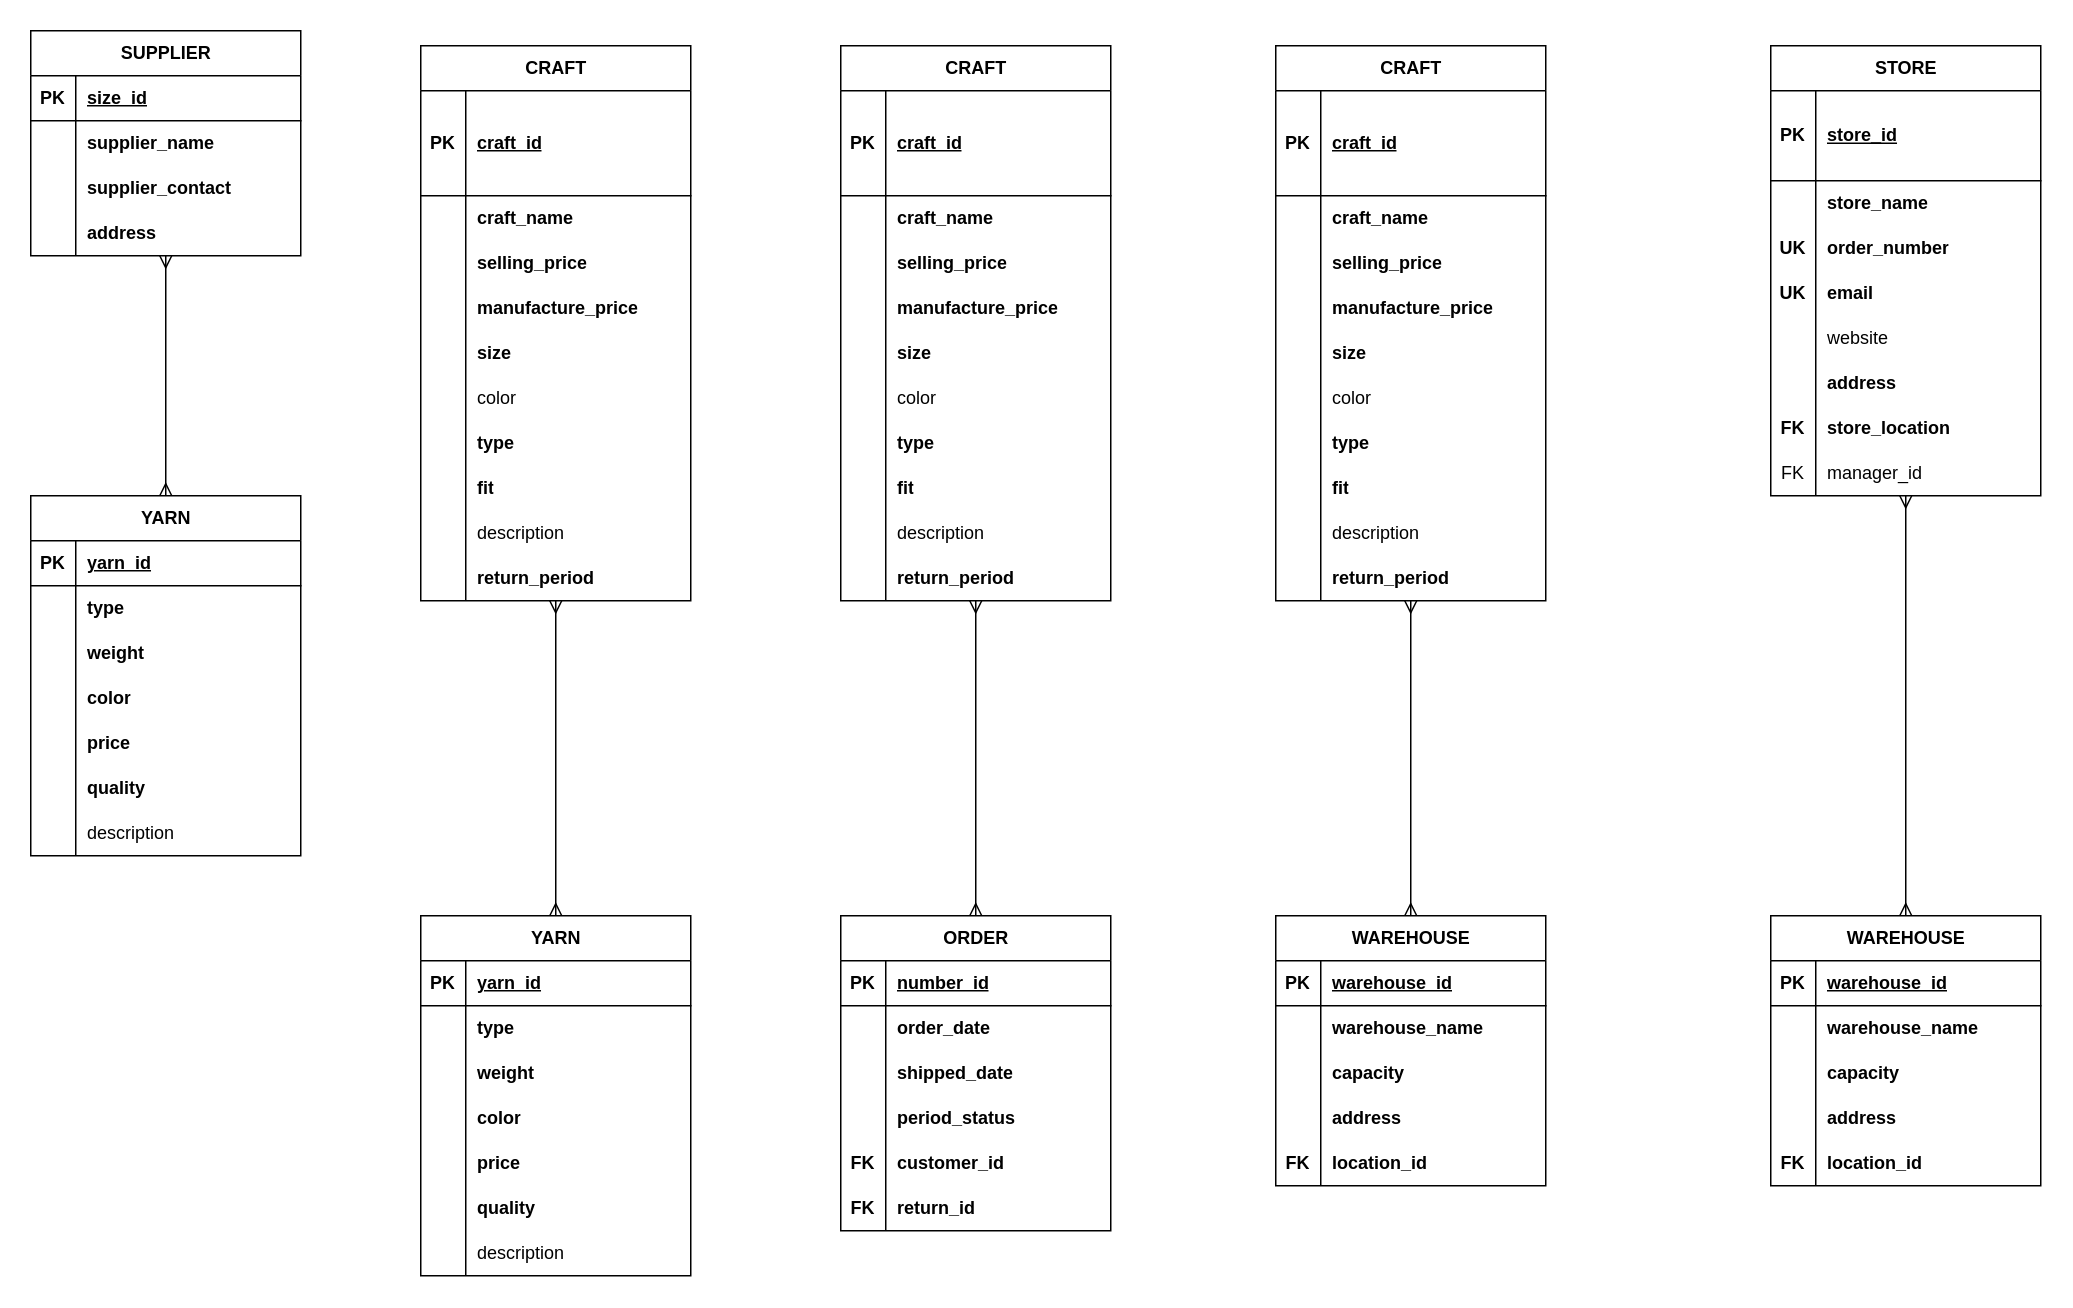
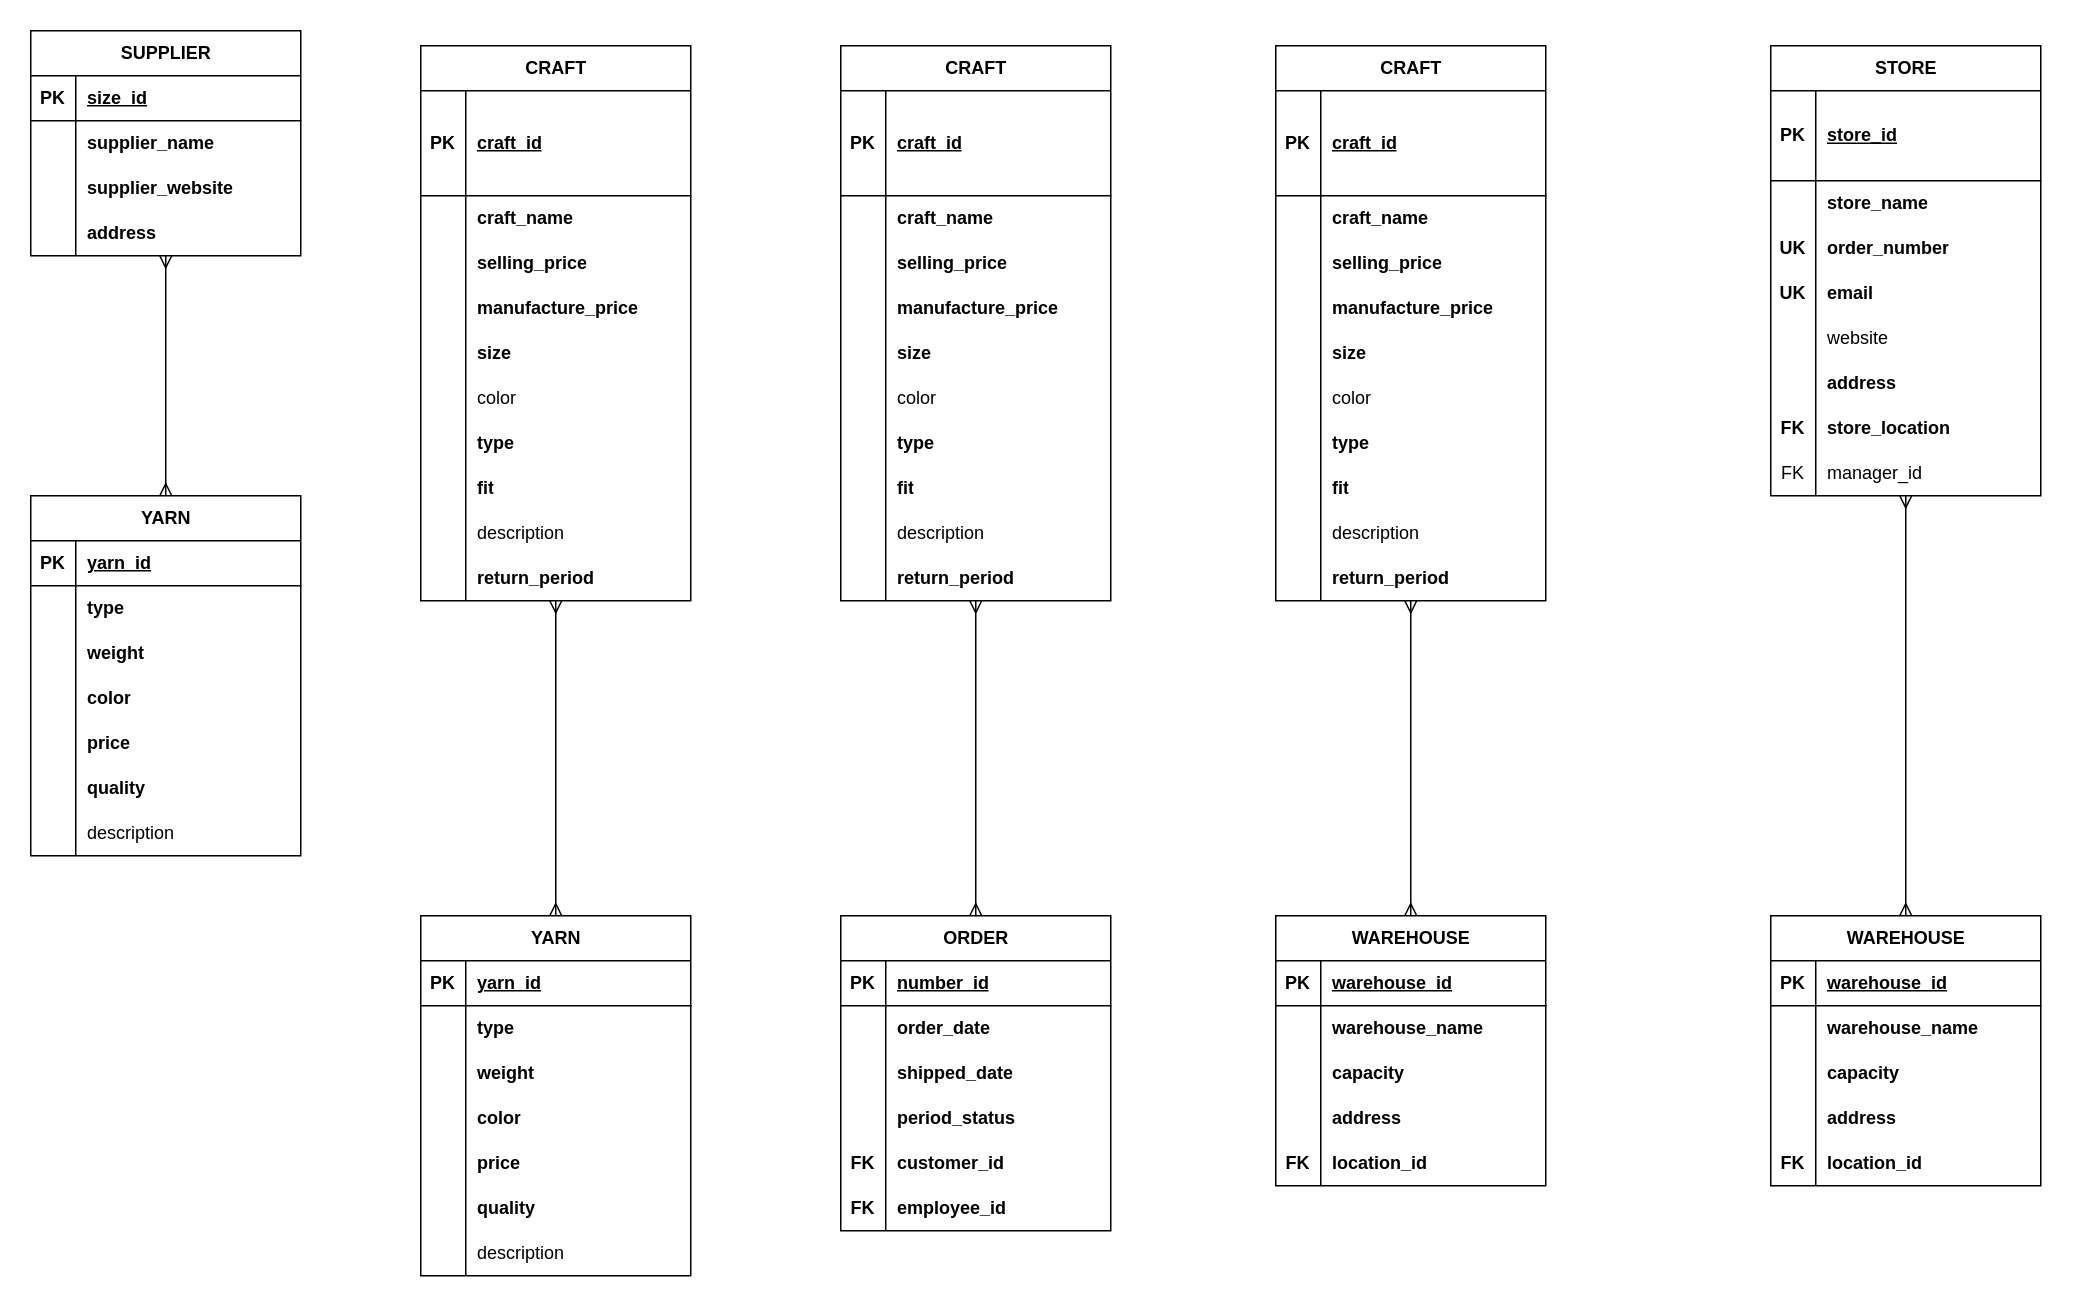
(164, 188) -> (161, 188)
(941, 1208) -> (949, 1208)
